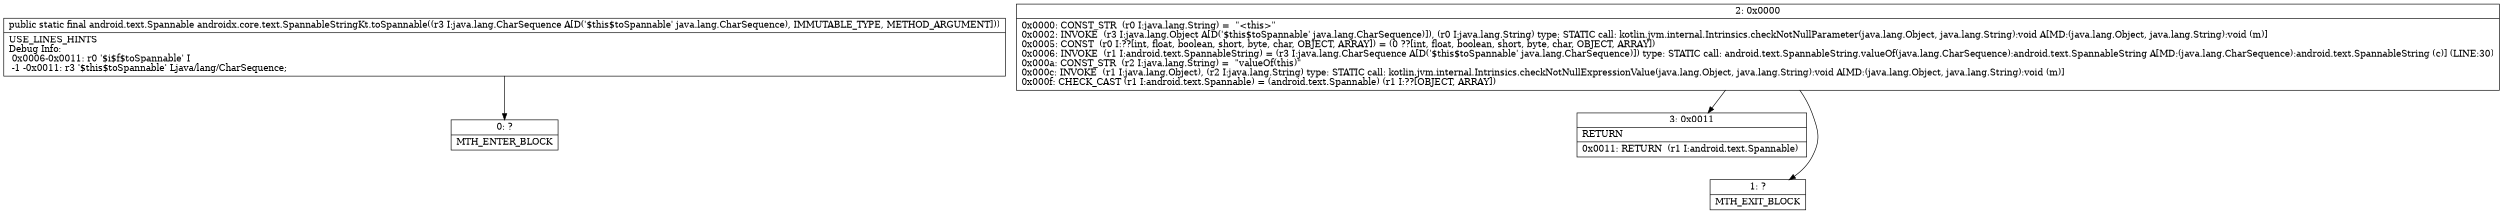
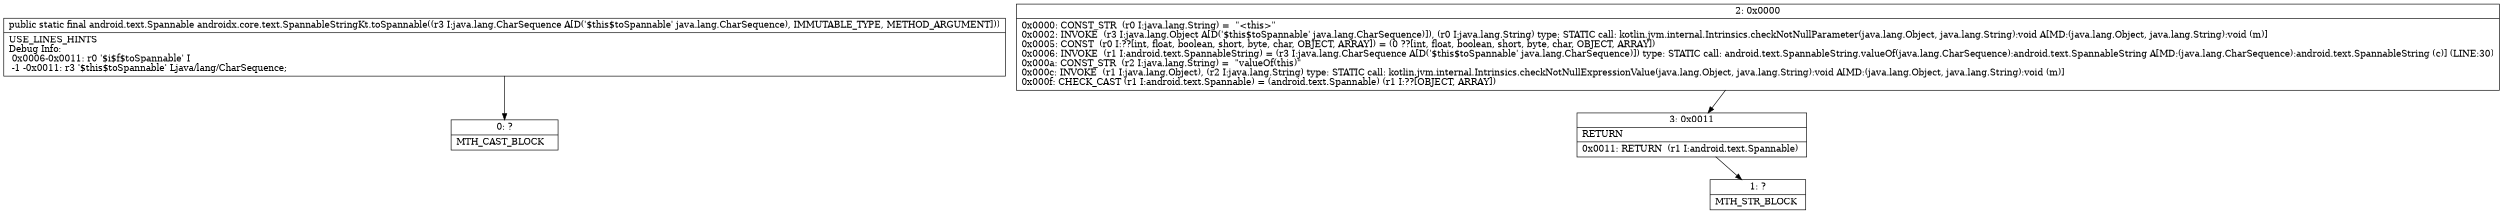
(1818, 135) -> (1726, 166)
(505, 142) -> (500, 142)
(1758, 202) -> (1756, 202)
